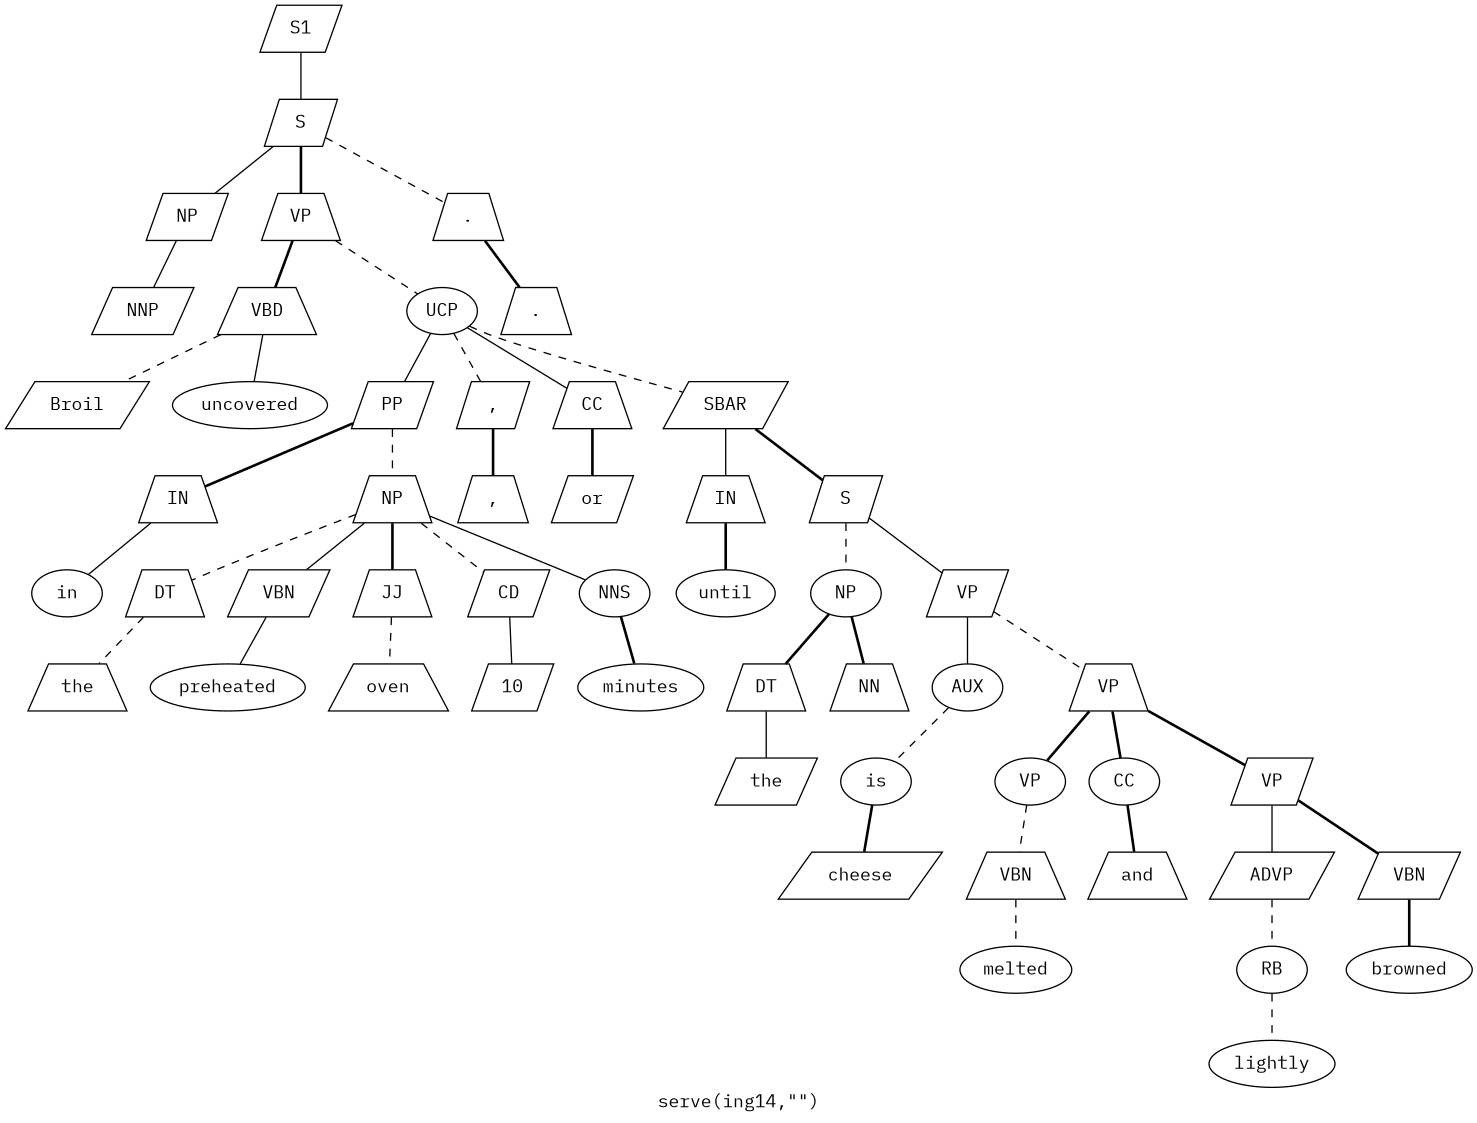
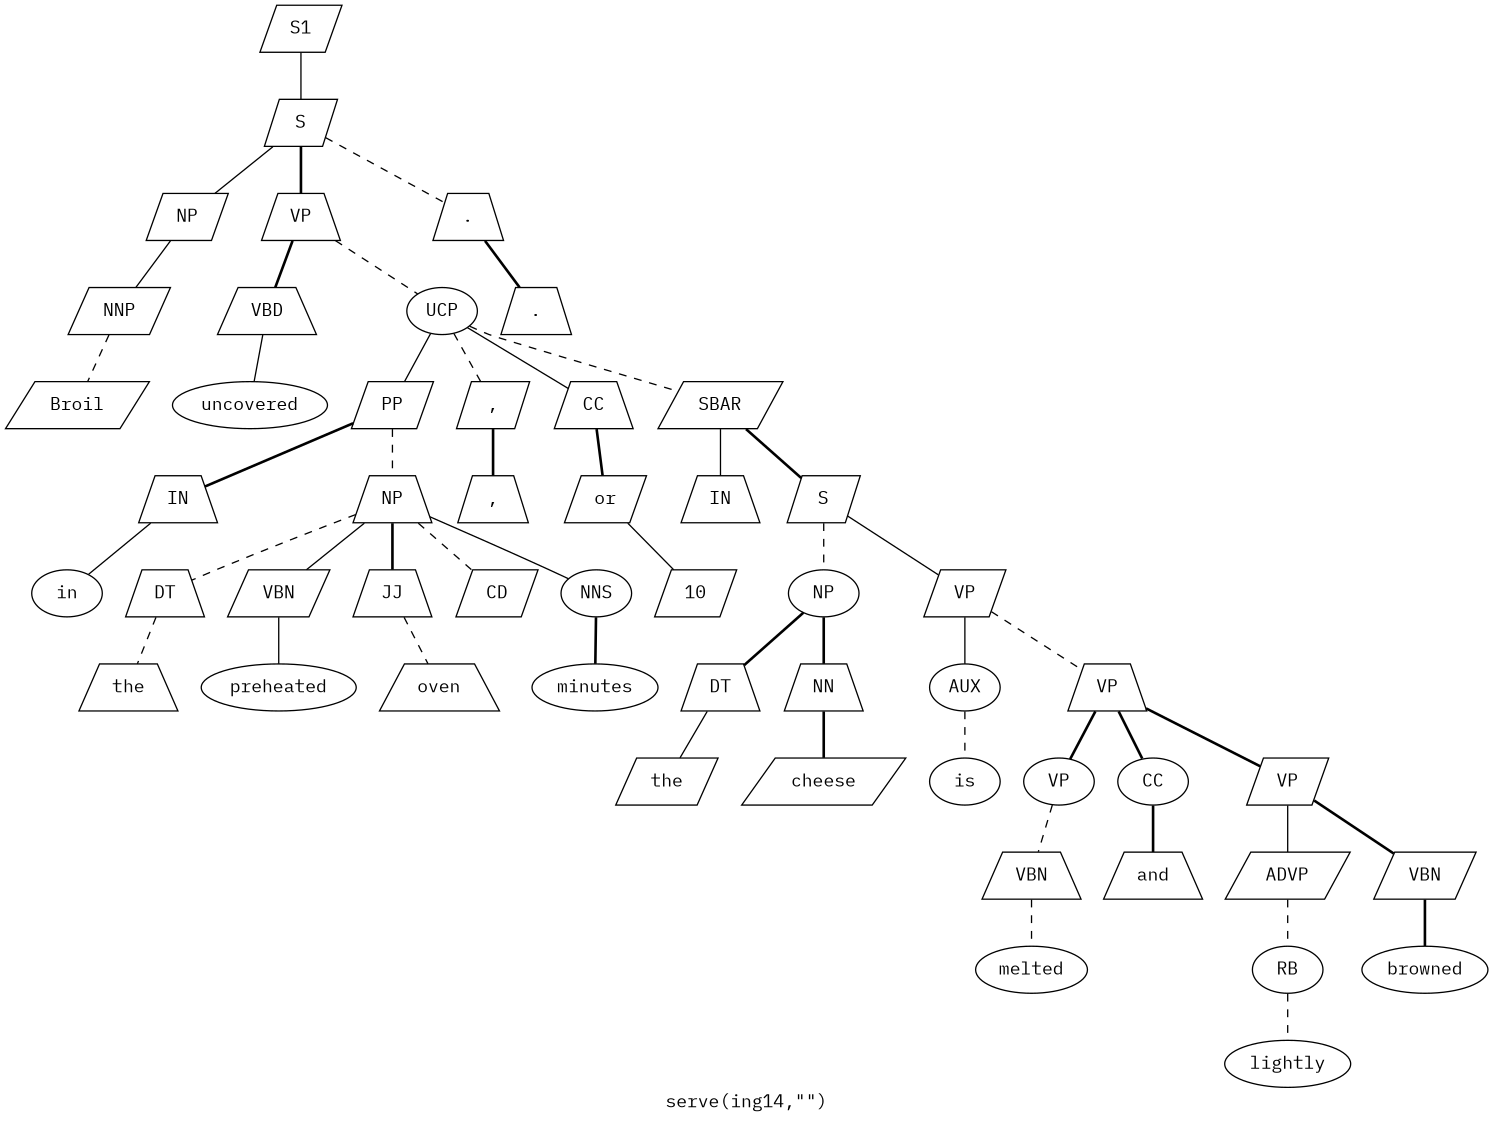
(172, 358) -> (98, 358)
(726, 593) -> none
(511, 641) -> (651, 546)
(868, 828) -> (824, 735)
